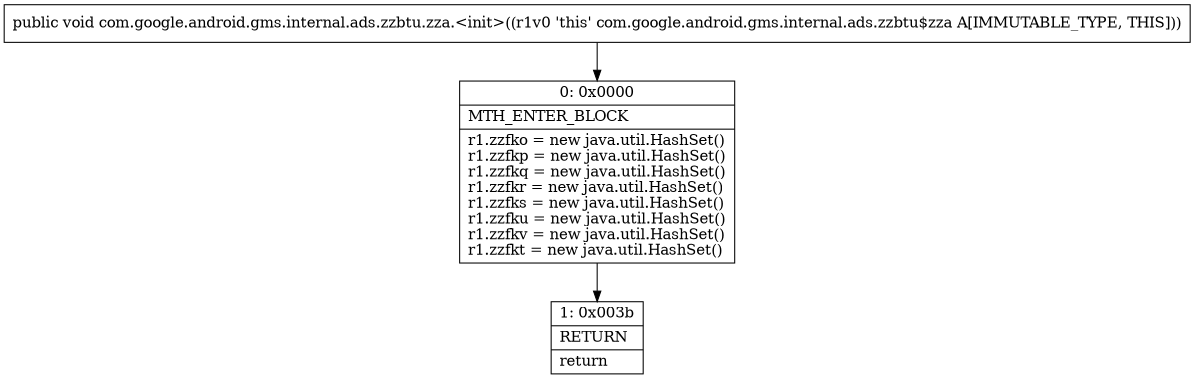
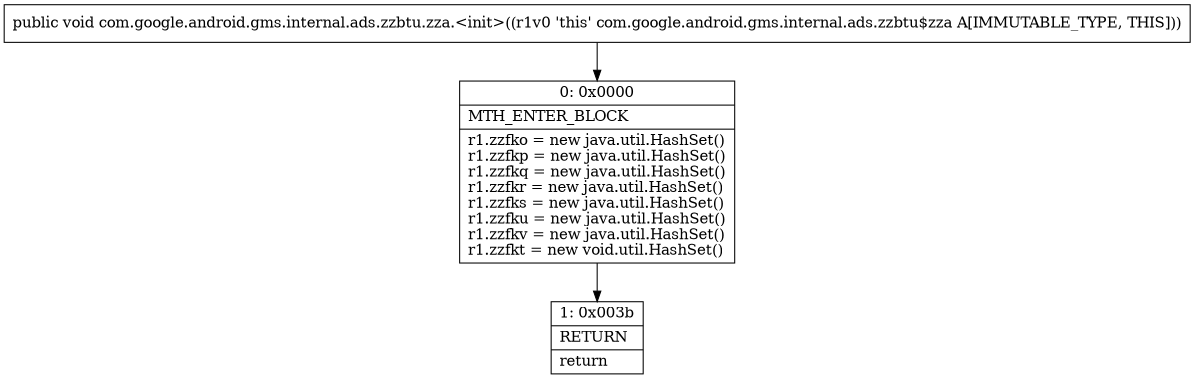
(596, 250) -> (596, 250)
